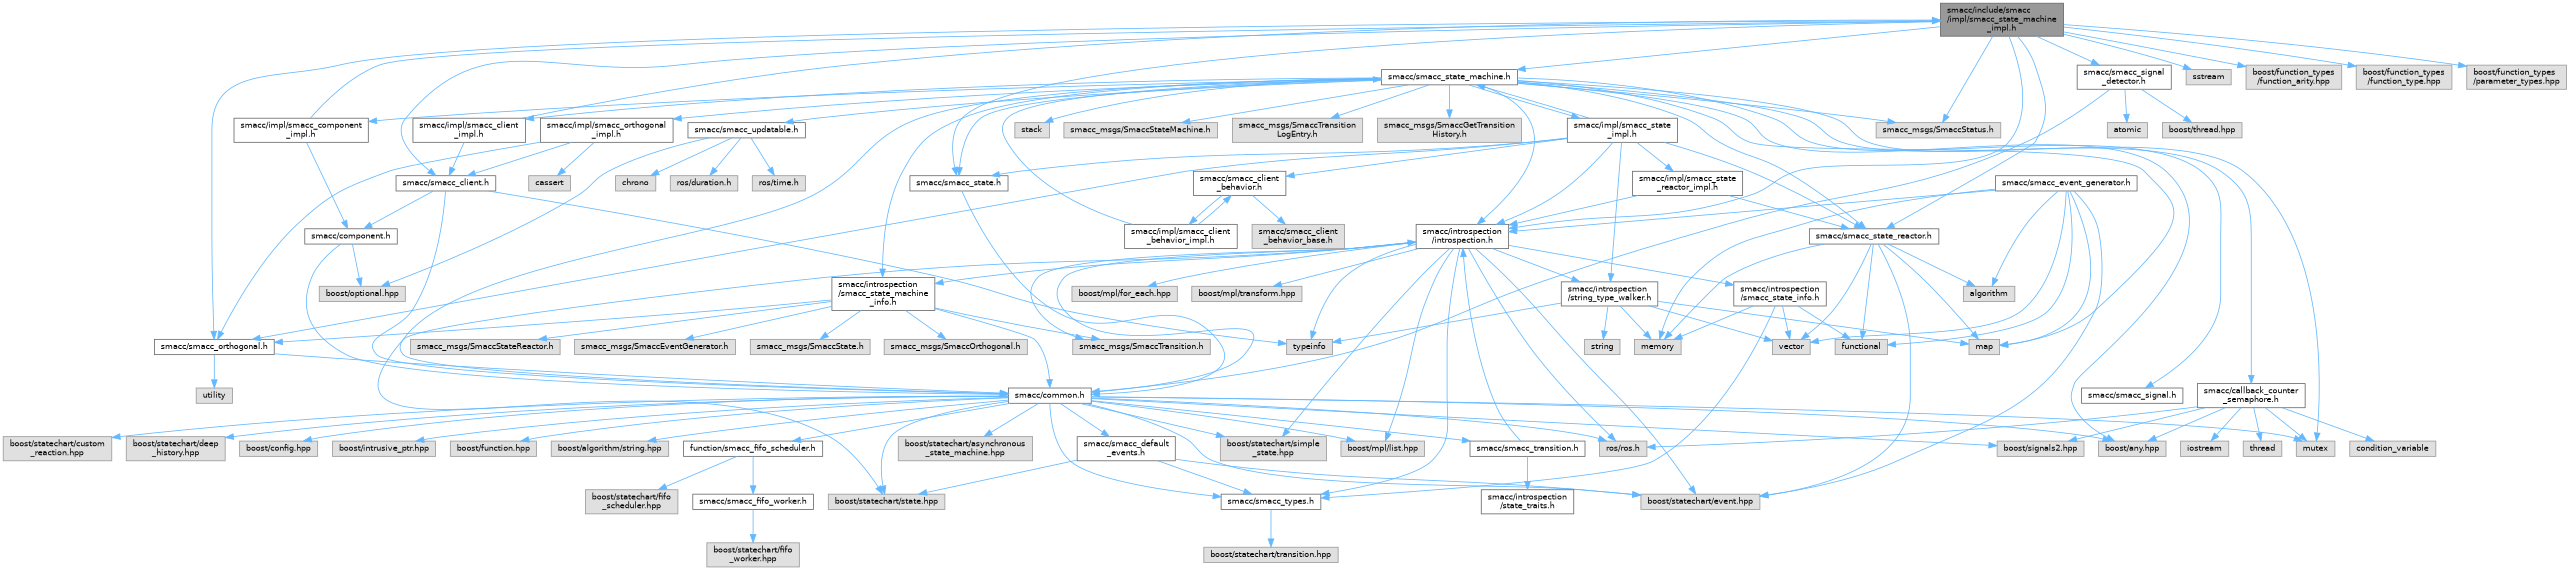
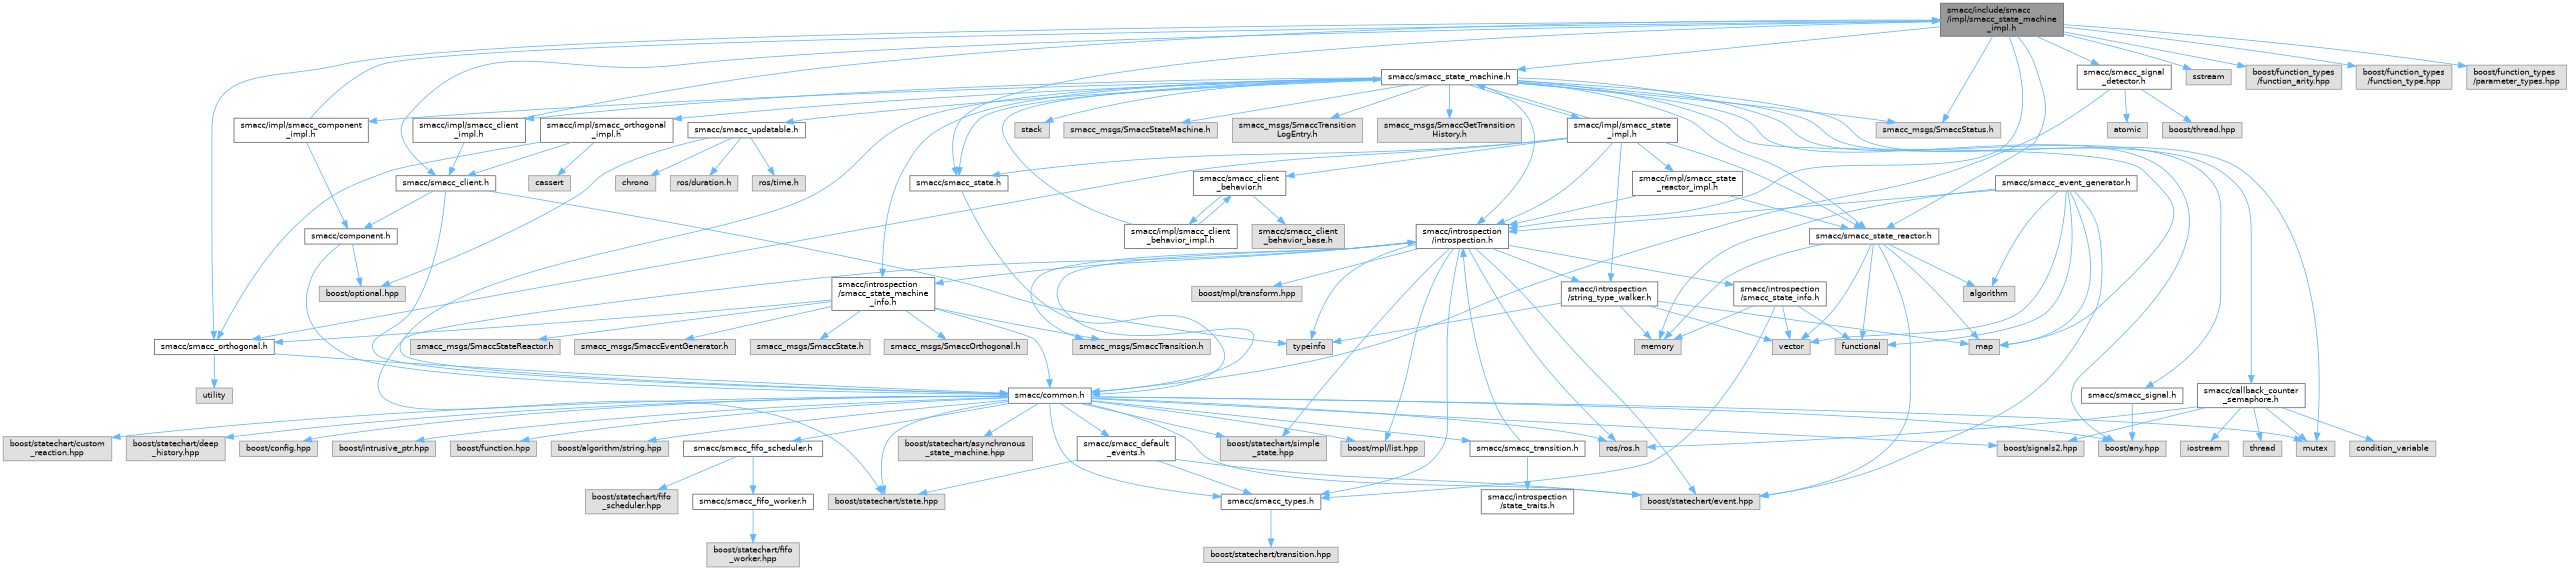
(1125, 294) -> none
(1602, 347) -> none
(2194, 421) -> (2132, 418)
(753, 449) -> (753, 449)
